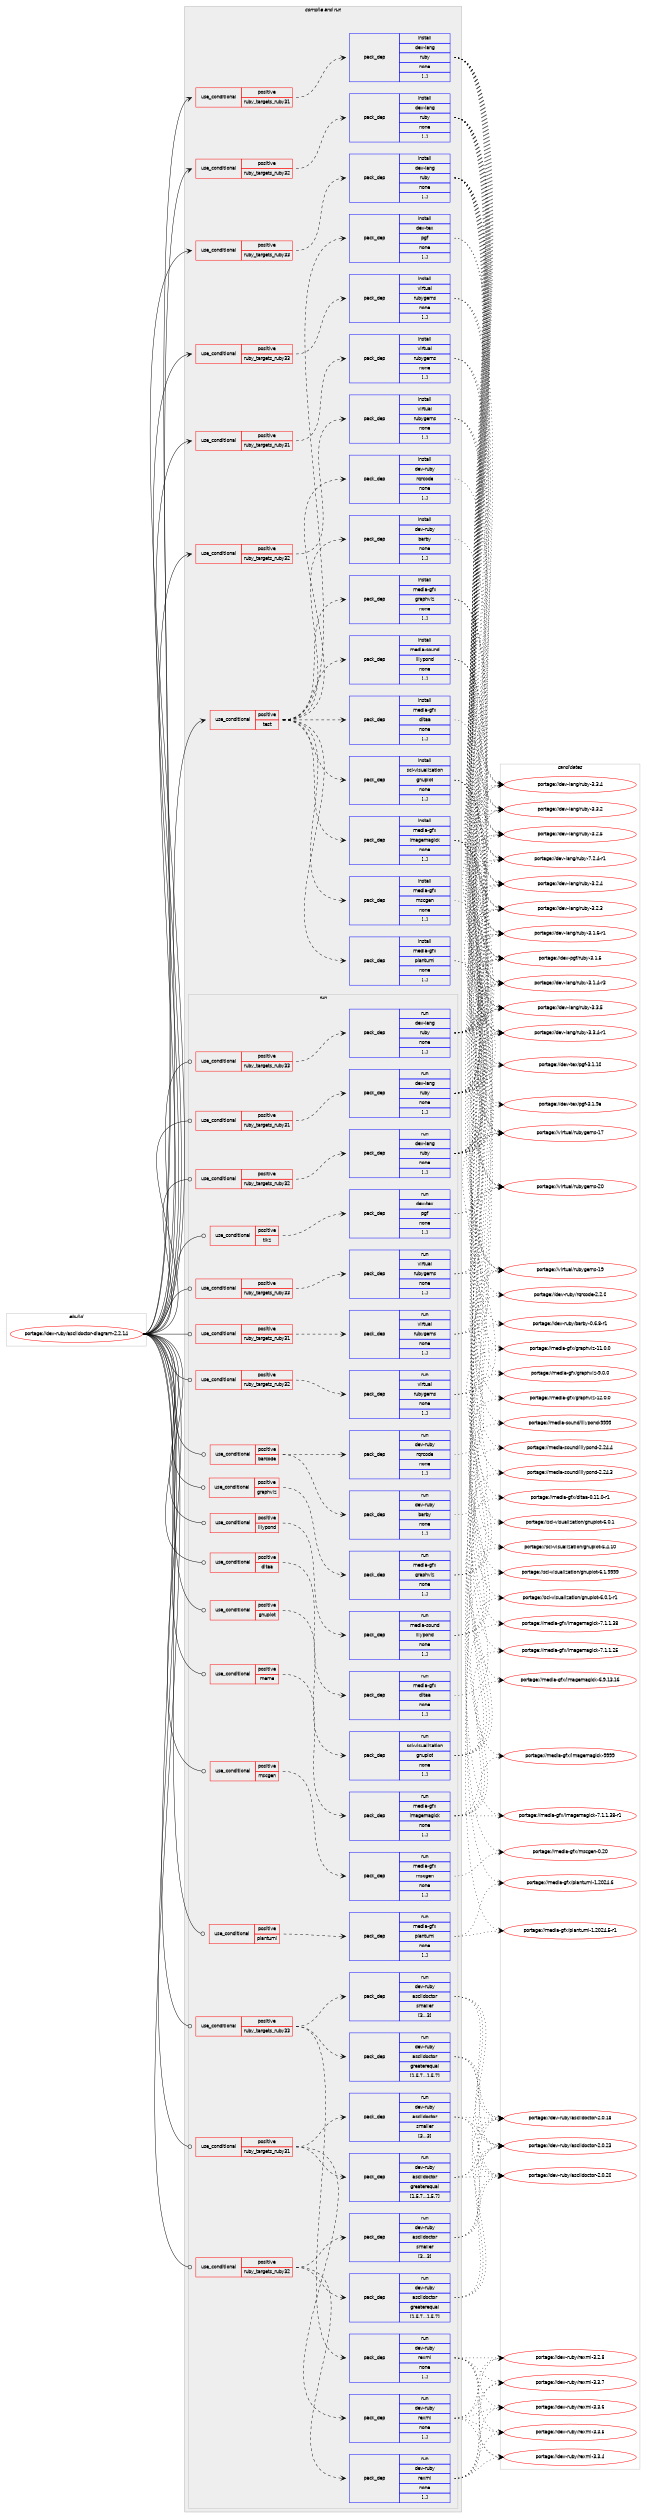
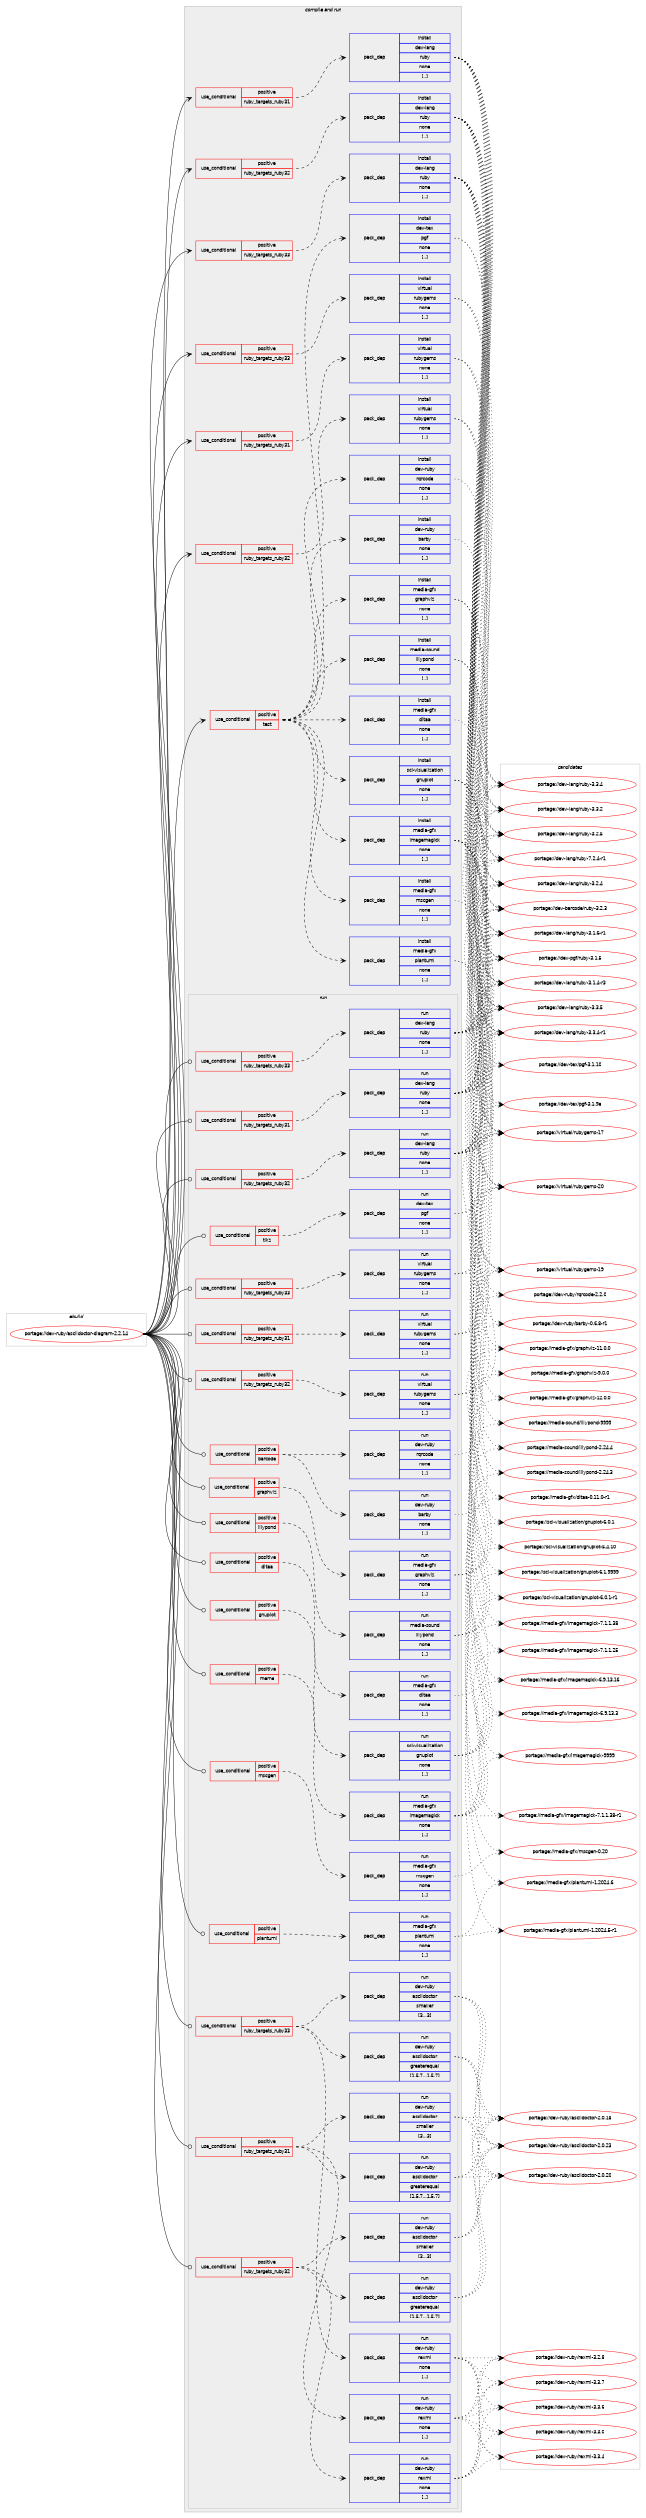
(570, 909) -> (570, 909)
none -> (570, 1714)
(570, 2432) -> (570, 2432)
